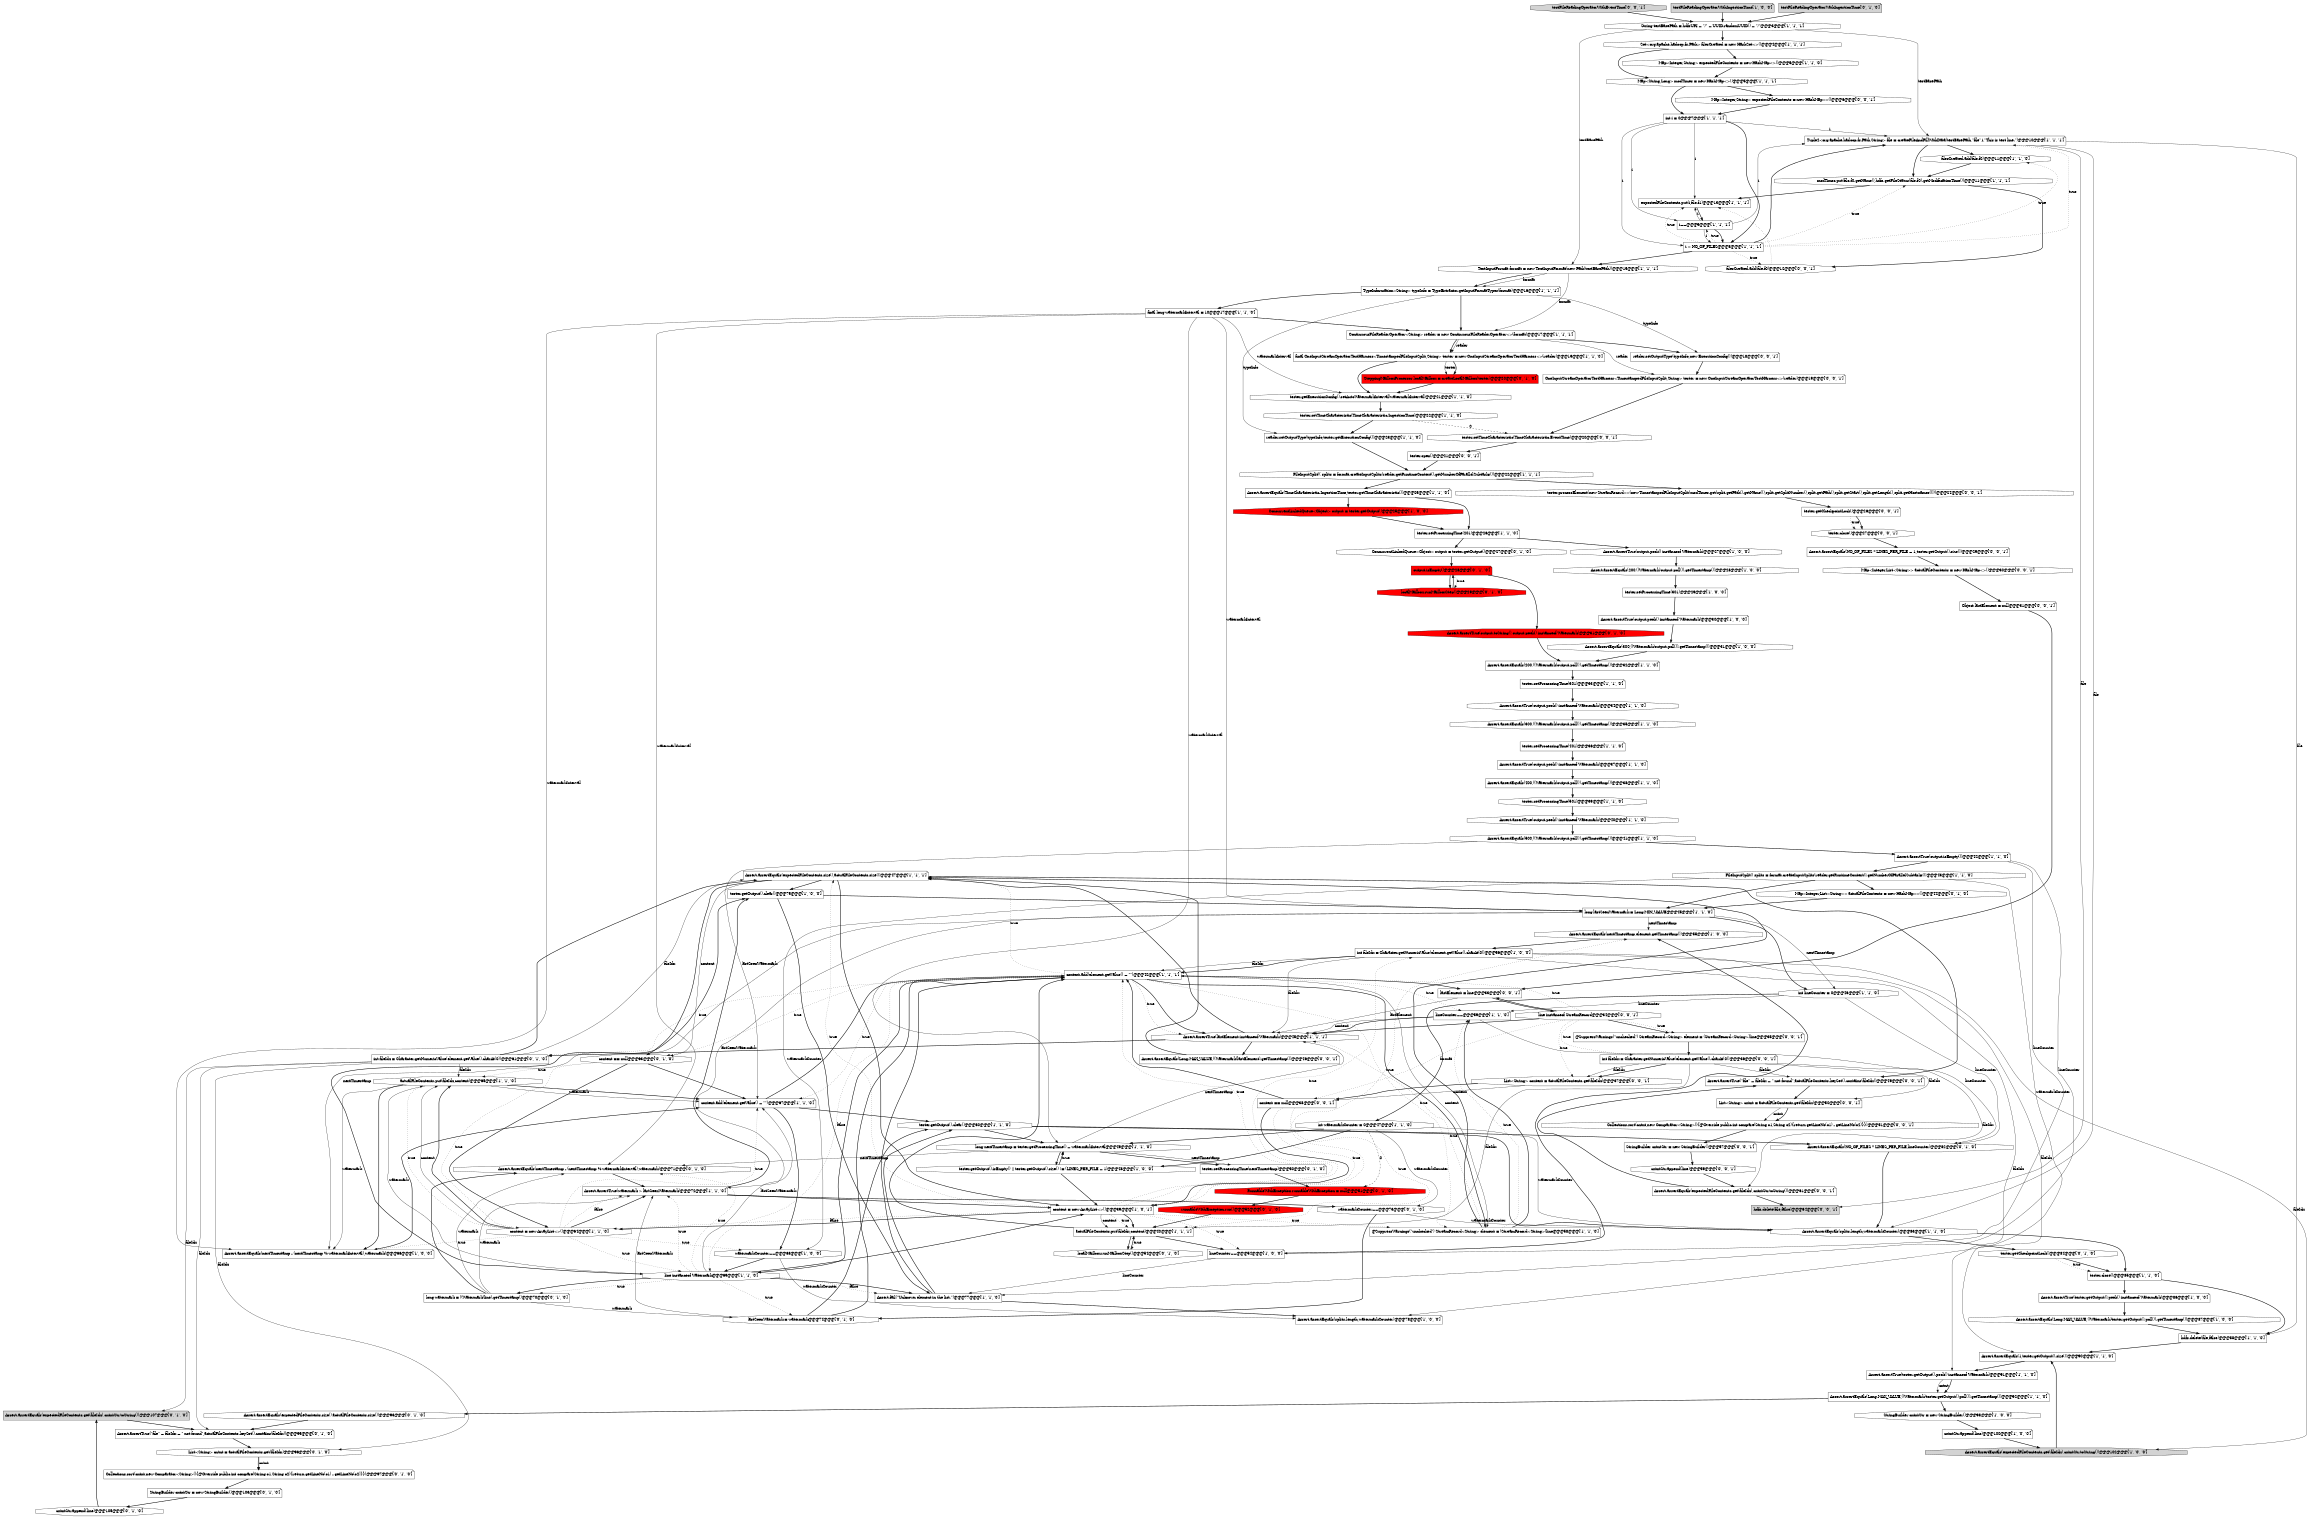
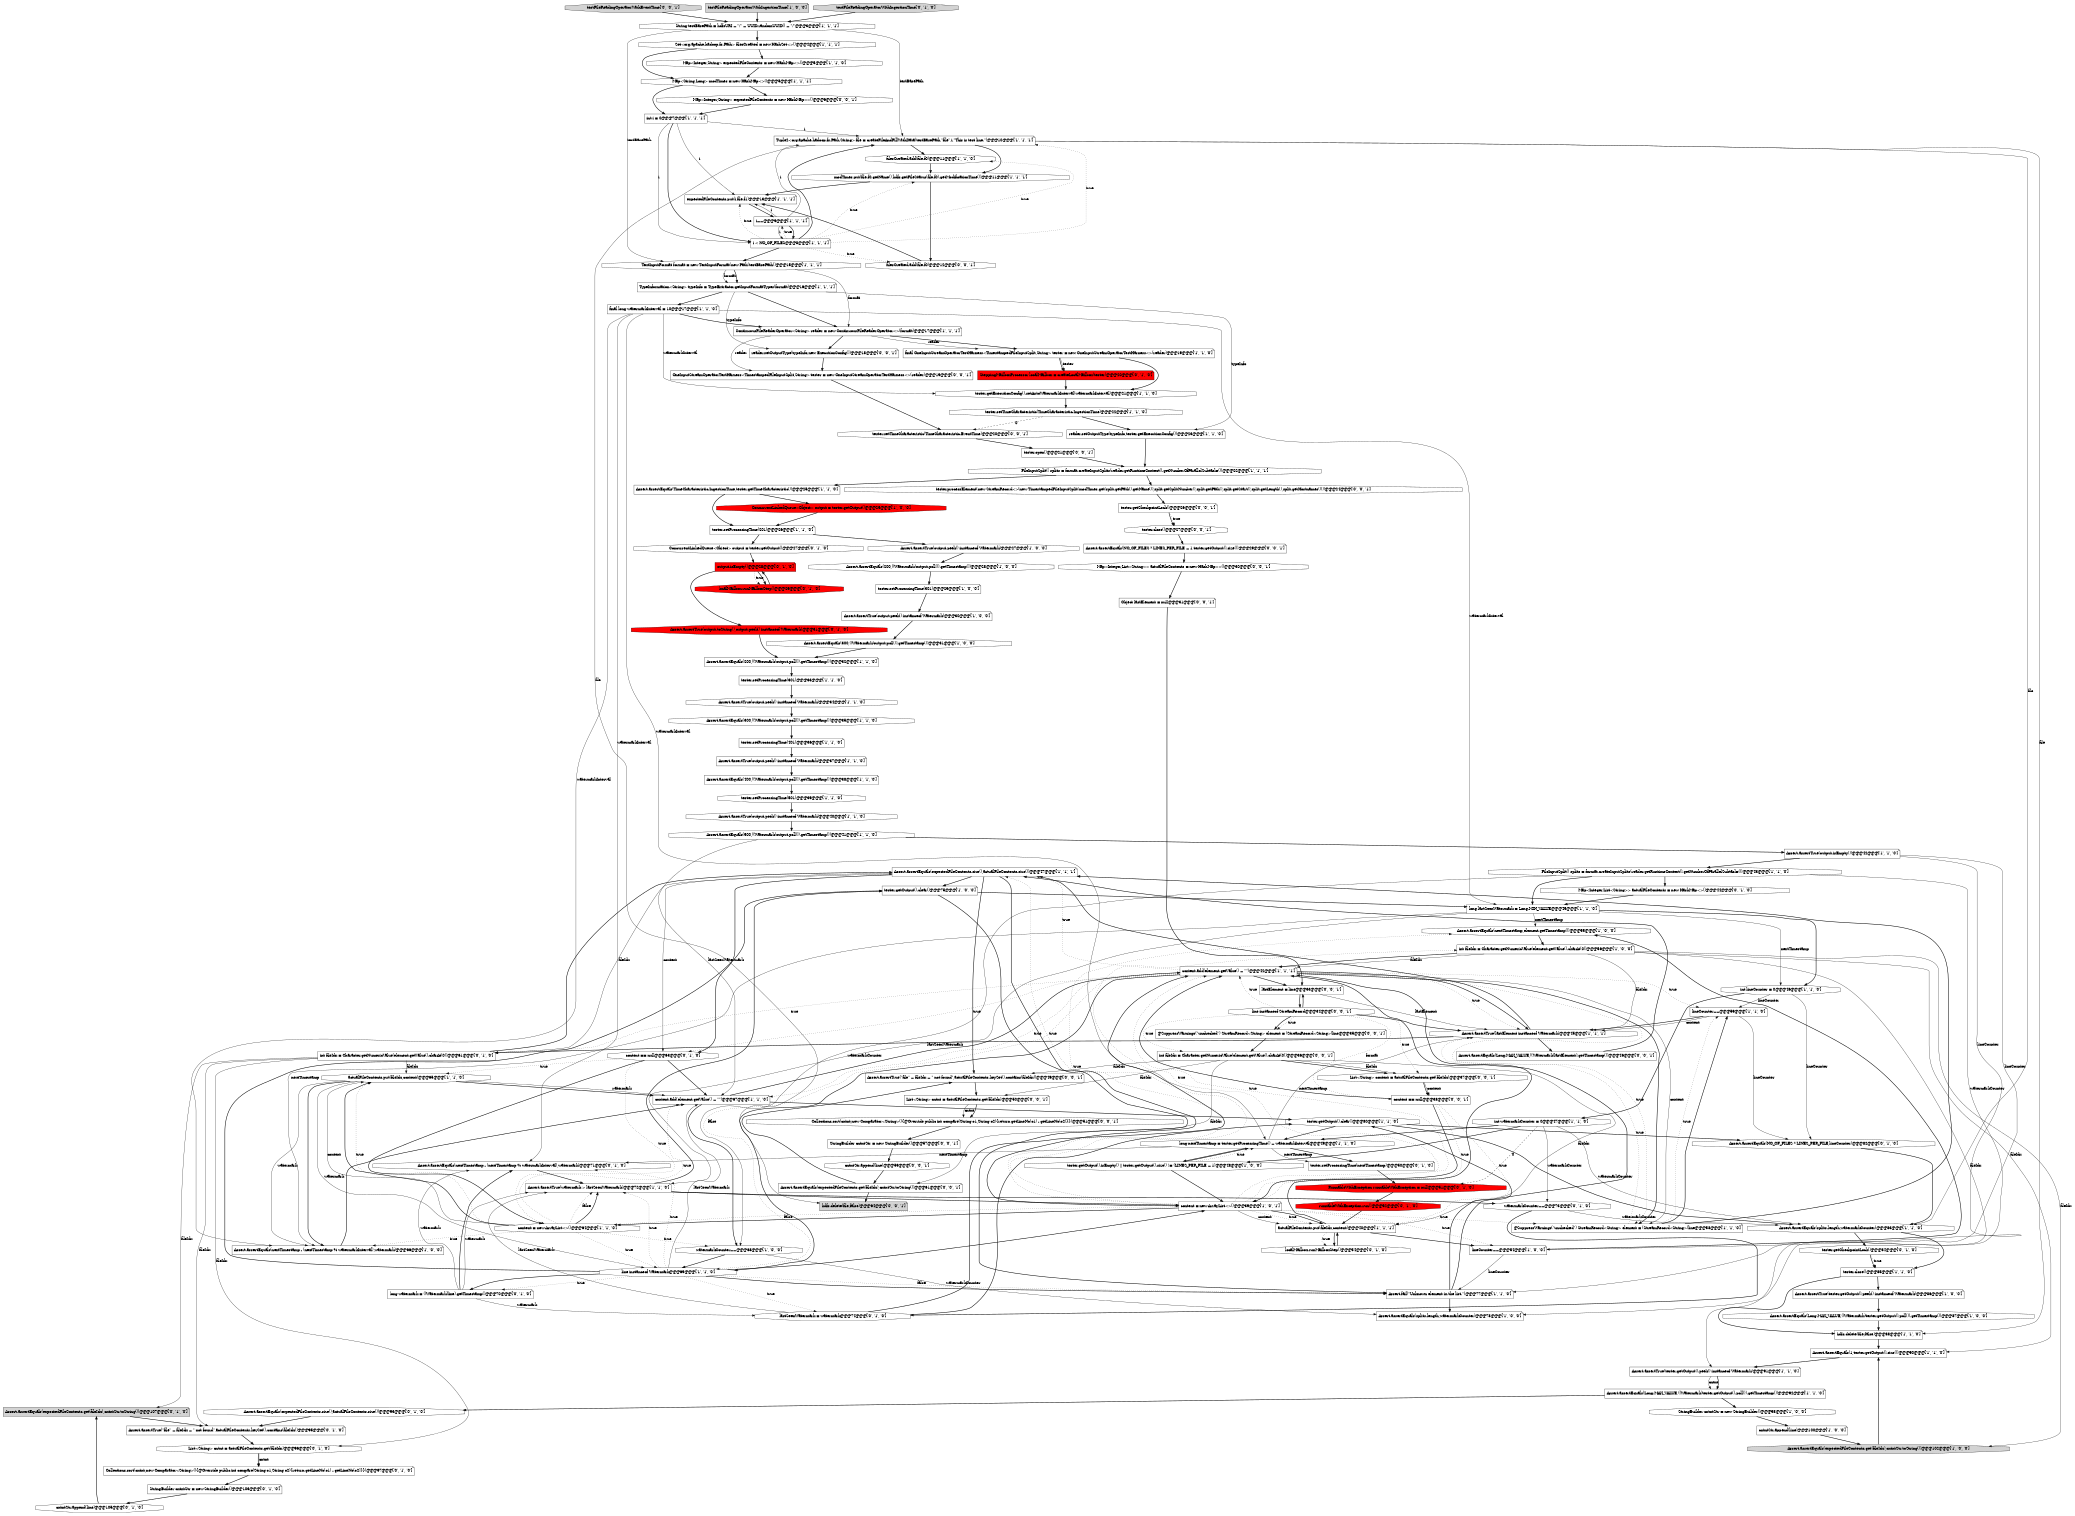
(1830, 8) -> (886, 8)
(1632, 174) -> none
(1758, 227) -> (844, 229)
